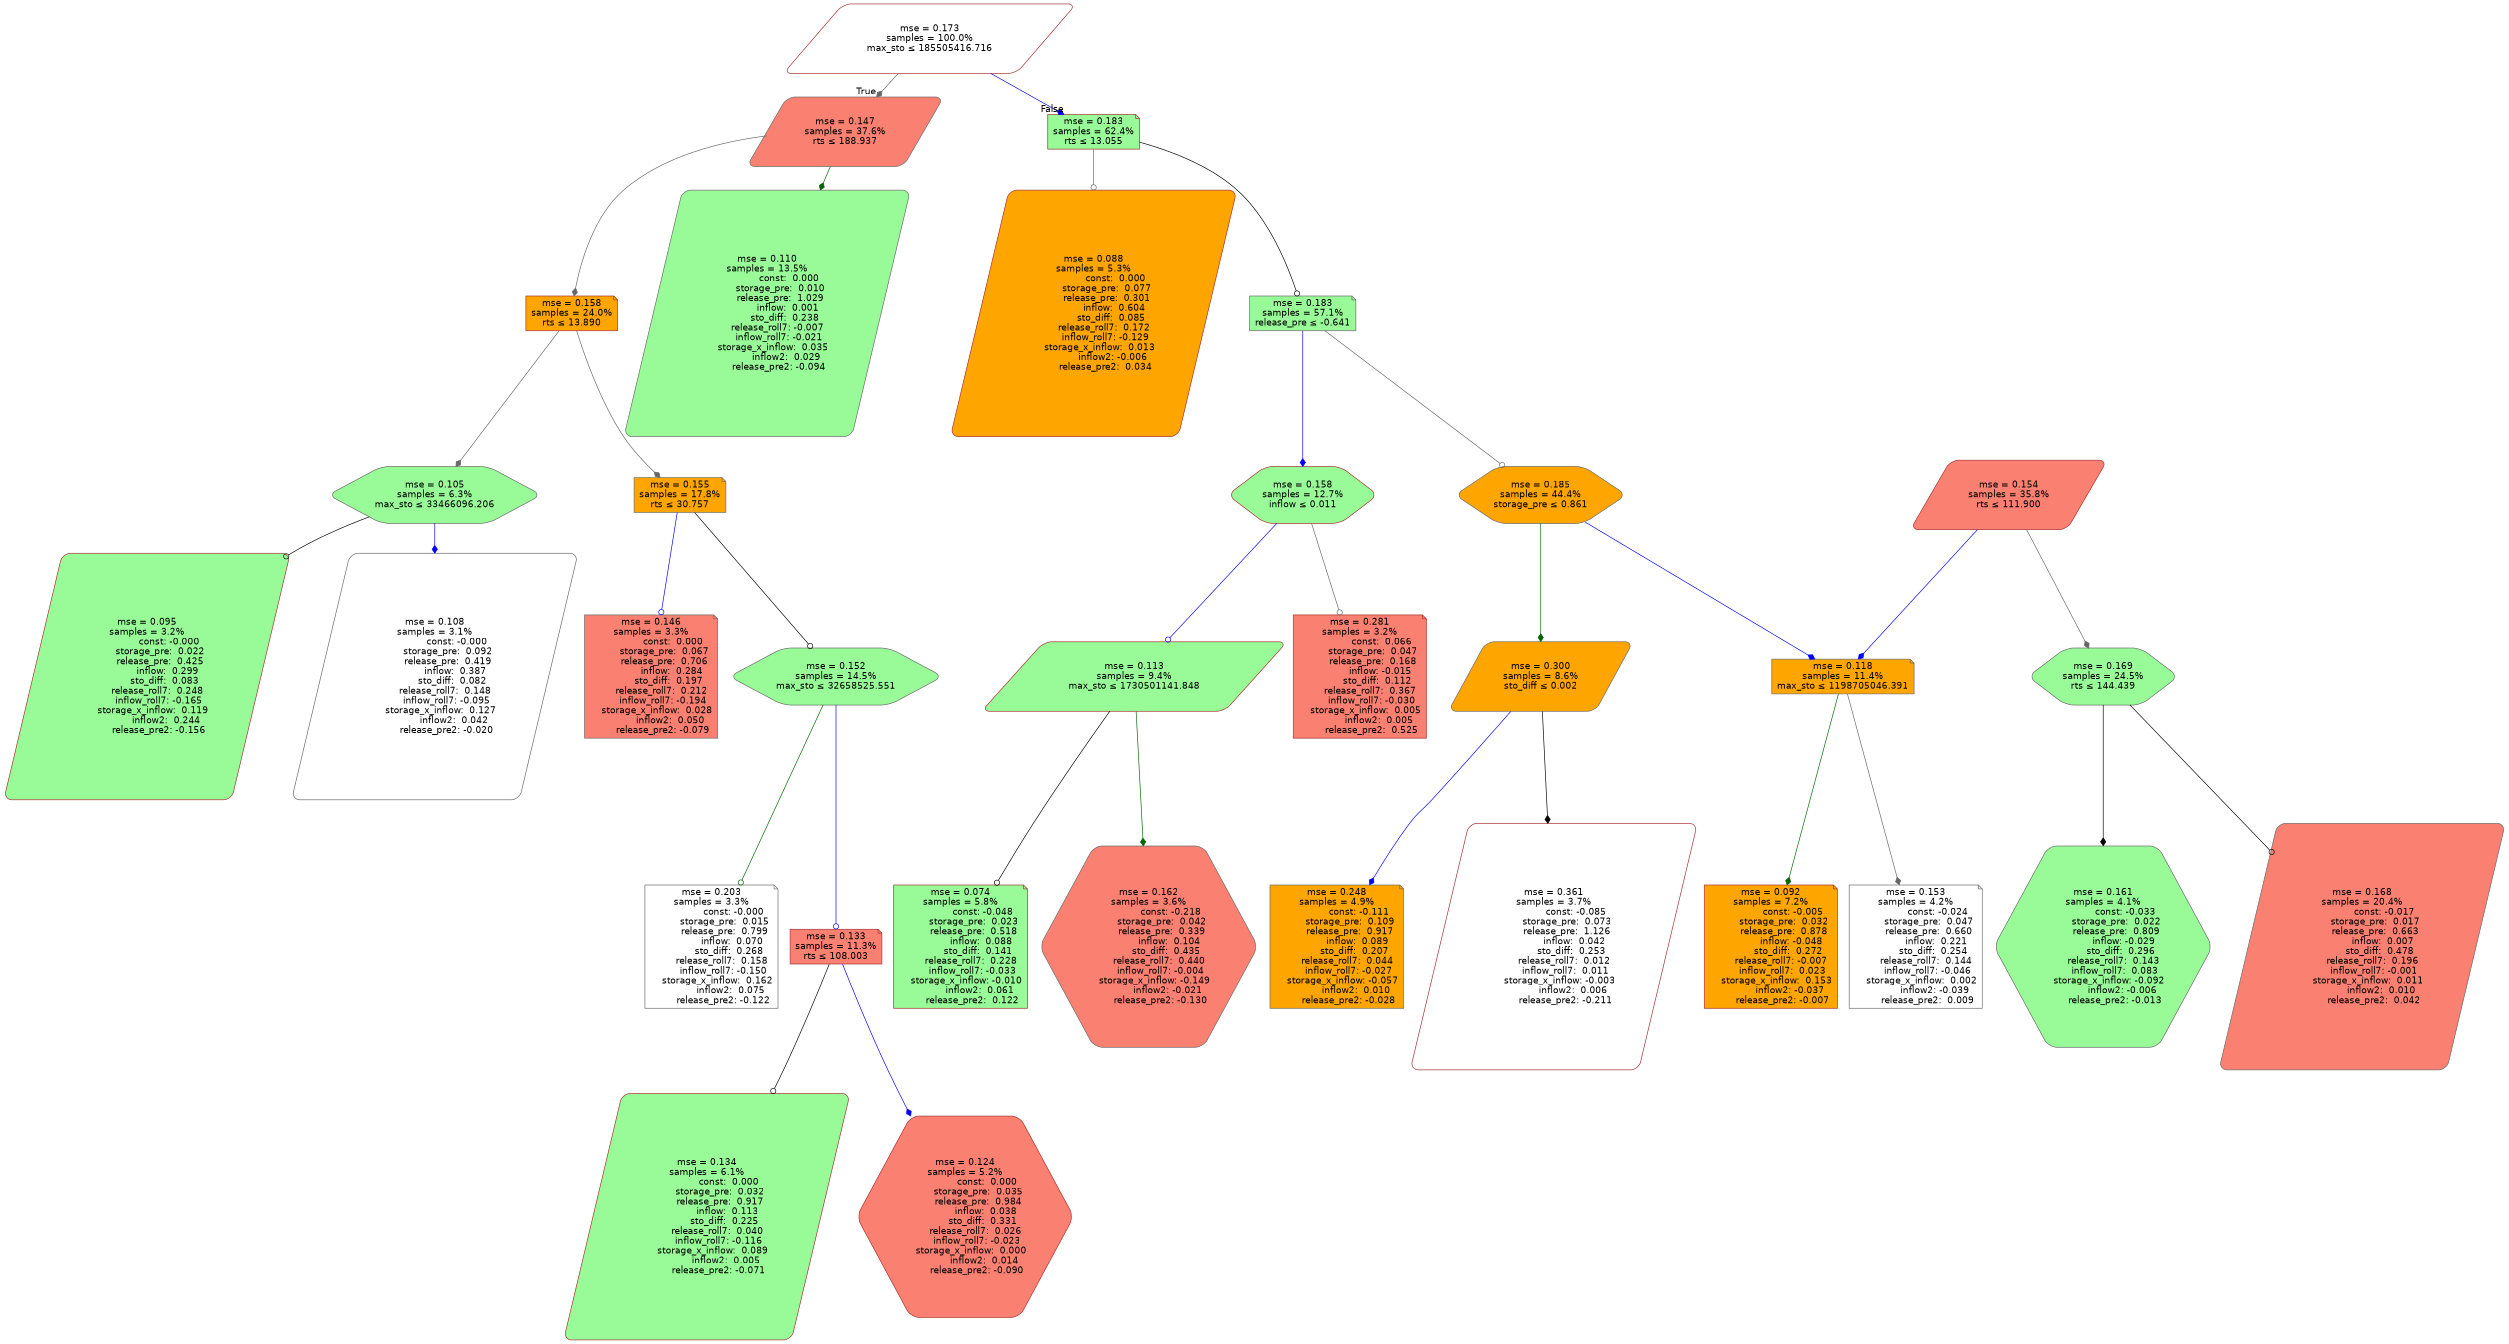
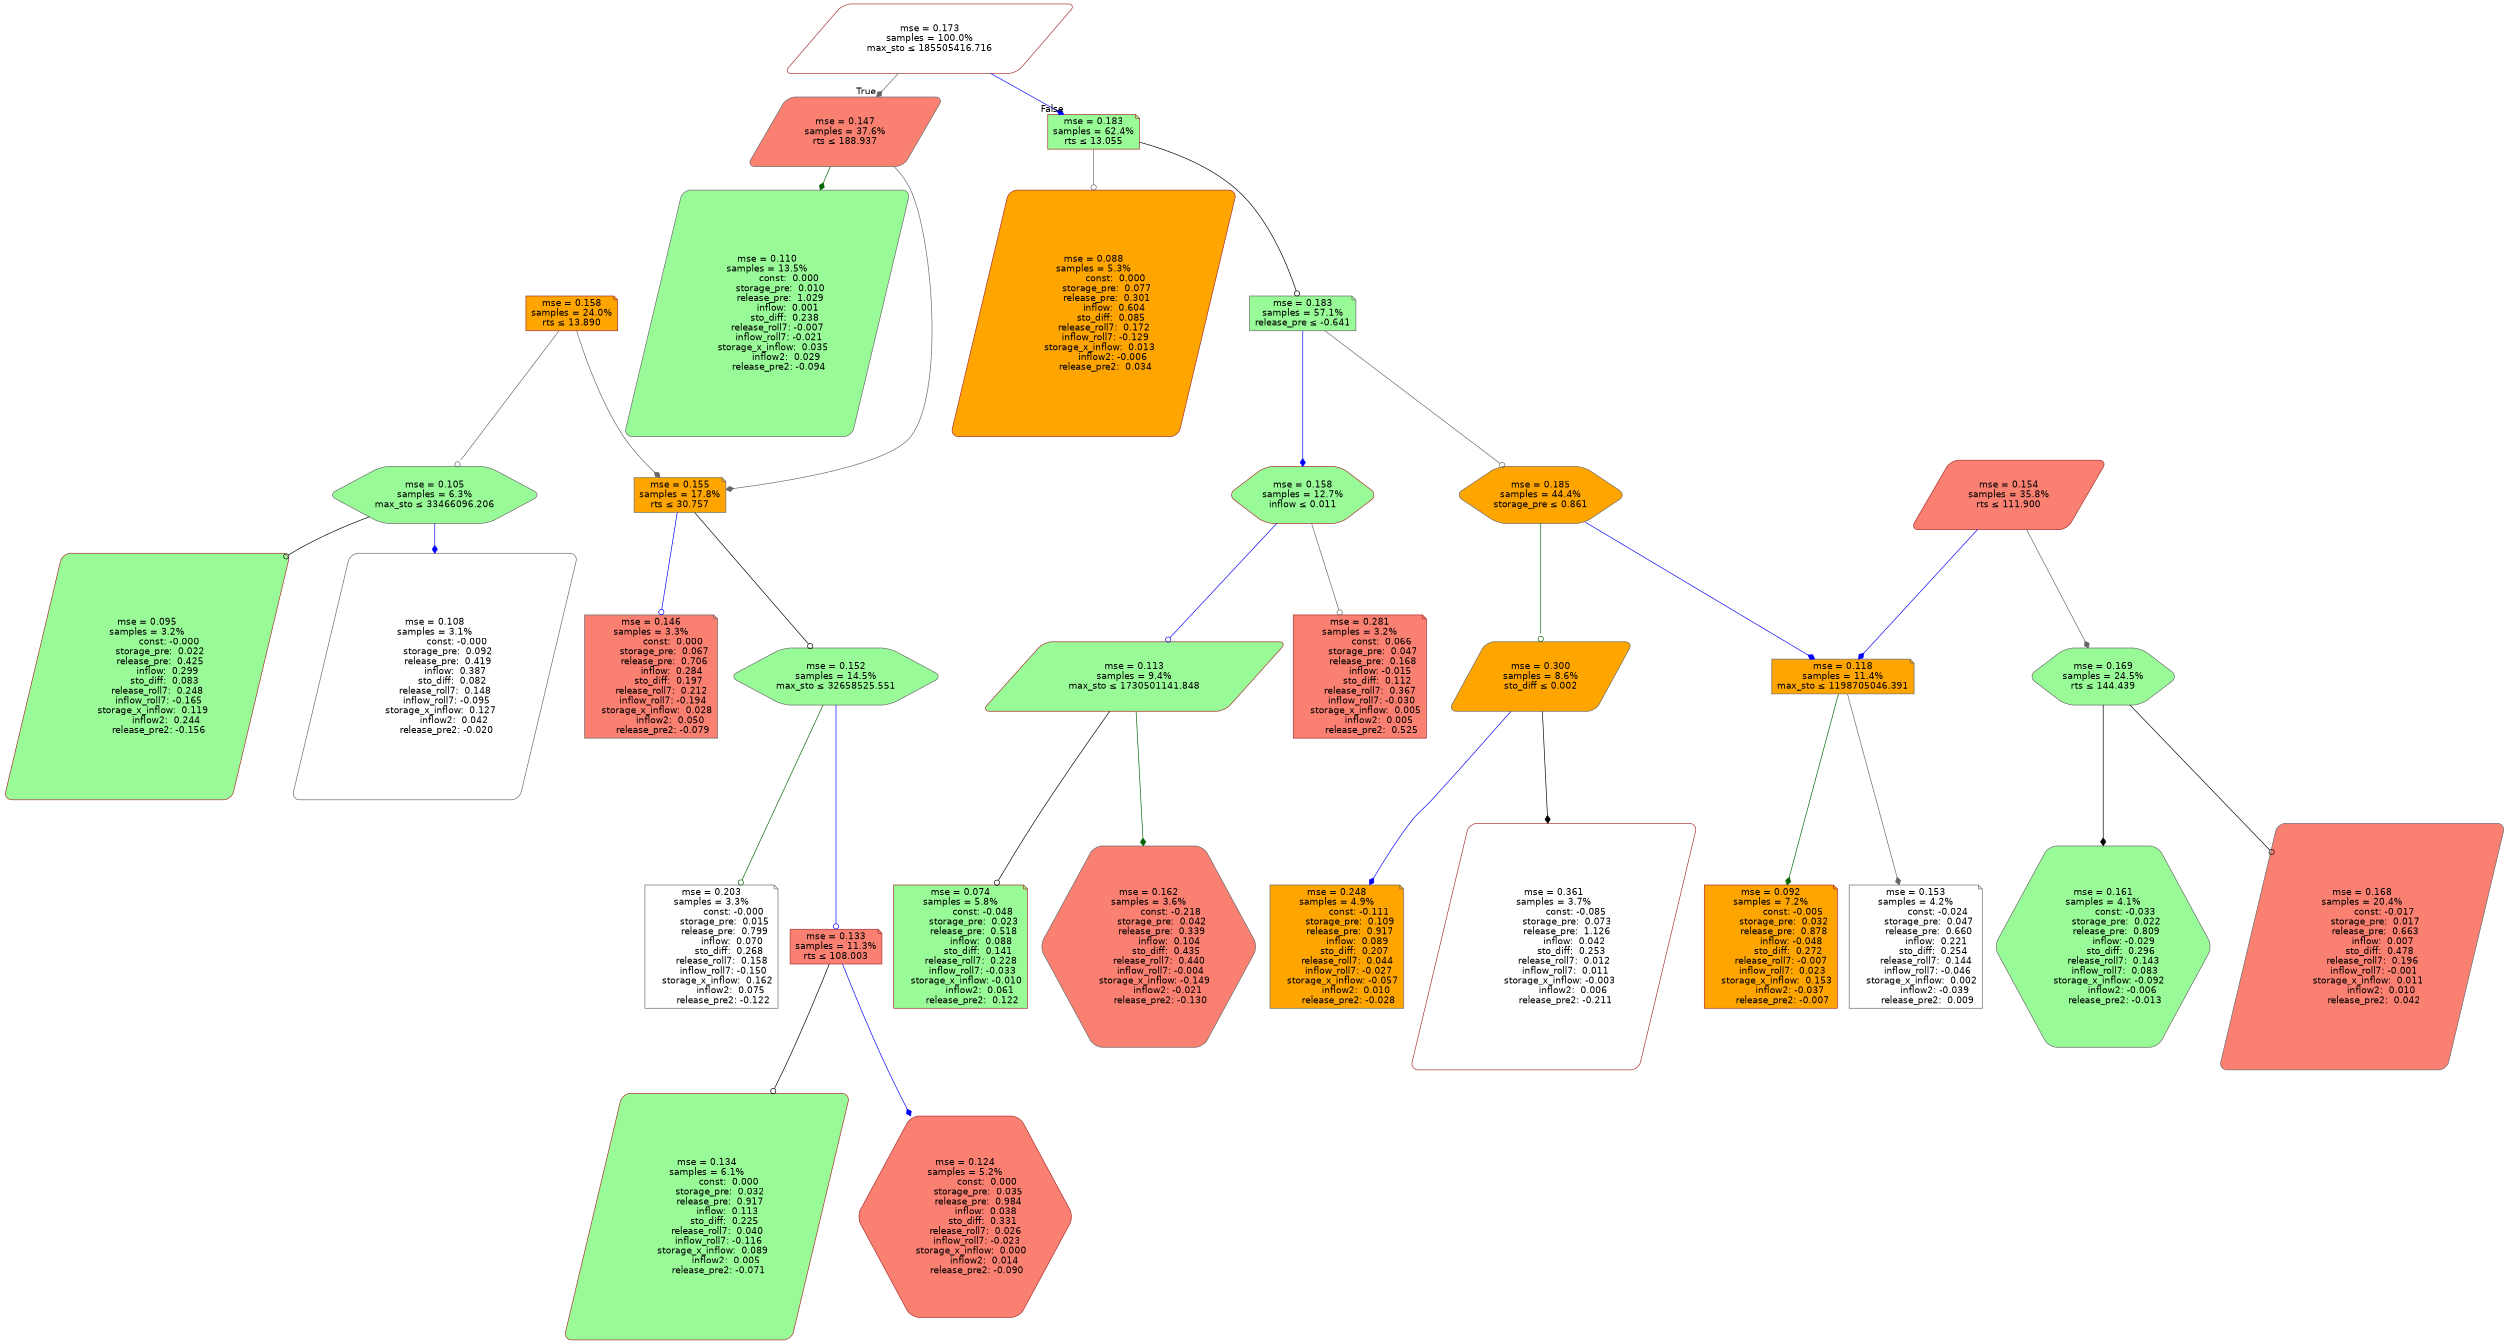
(641, 177) -> (927, 393)
(510, 395) -> (510, 395)
(1541, 578) -> (1541, 578)
